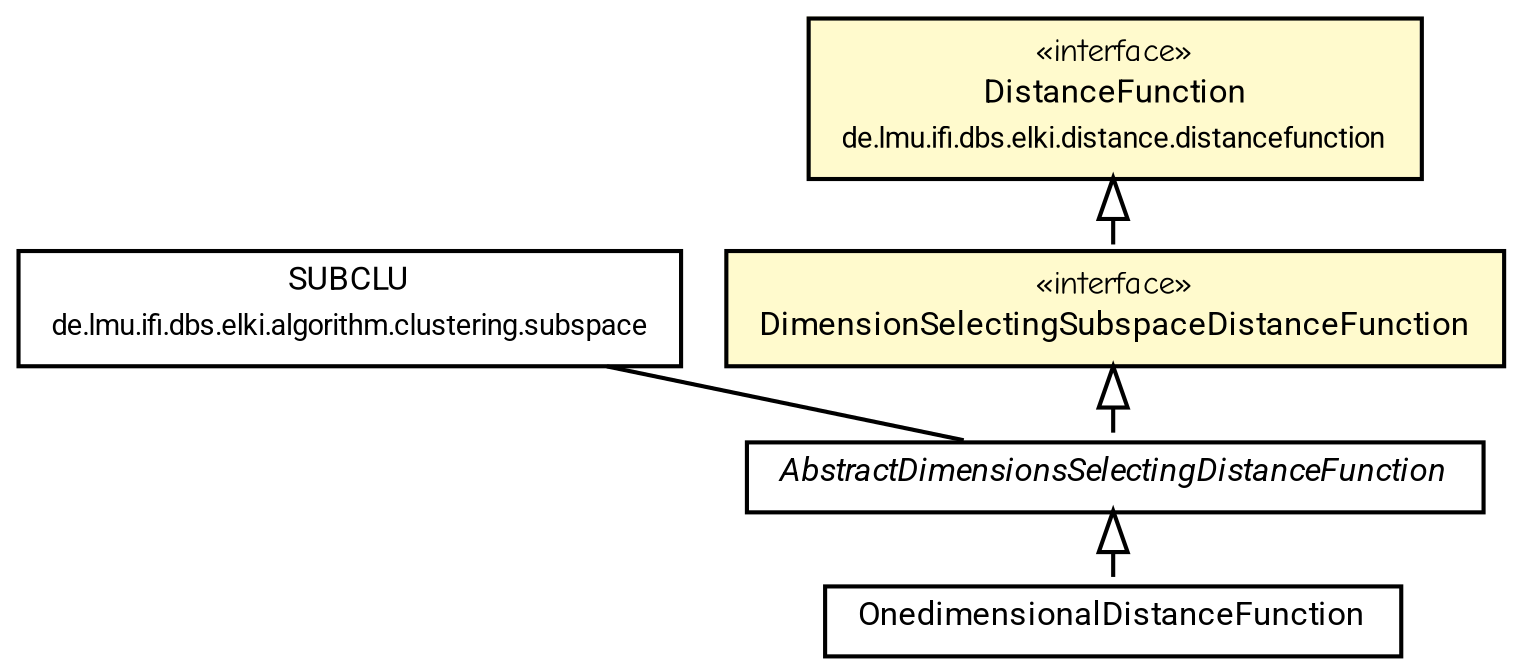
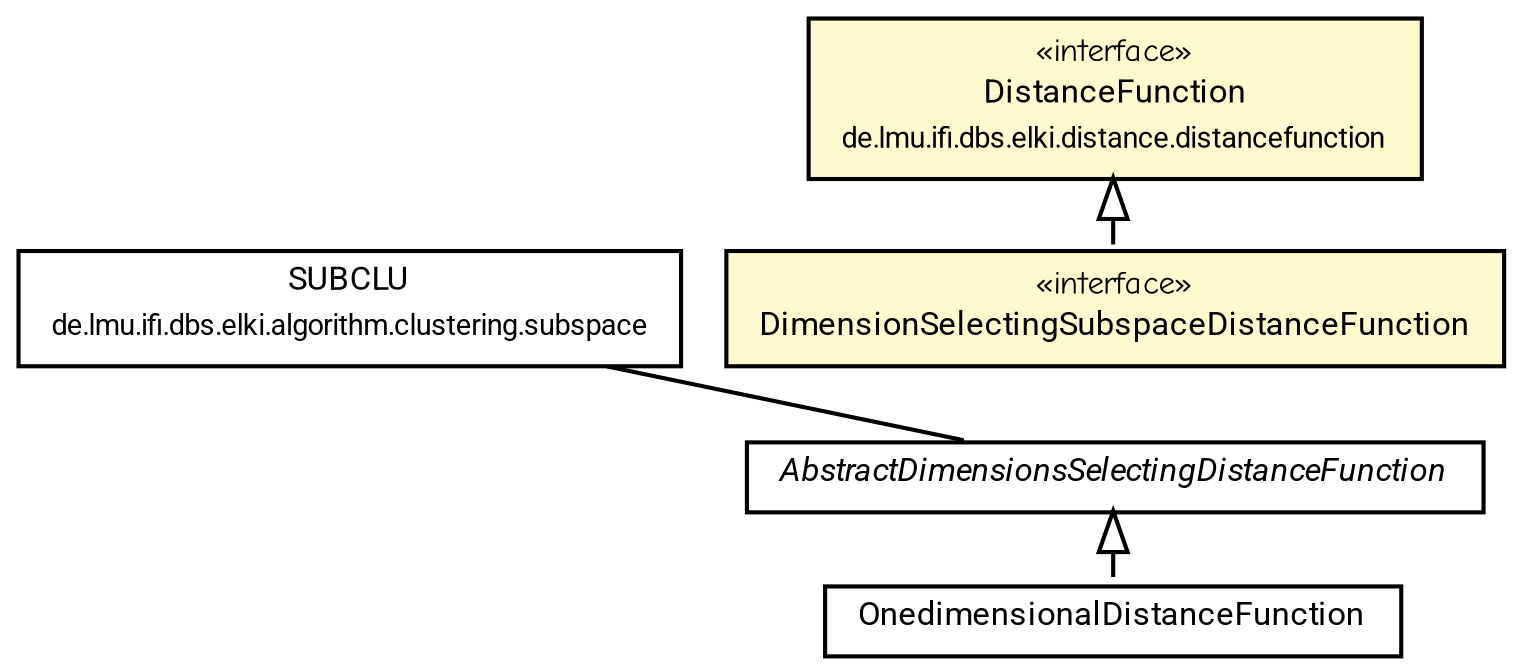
(1113, 424) -> none
